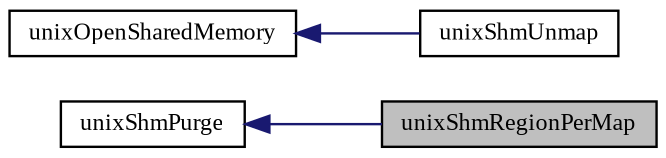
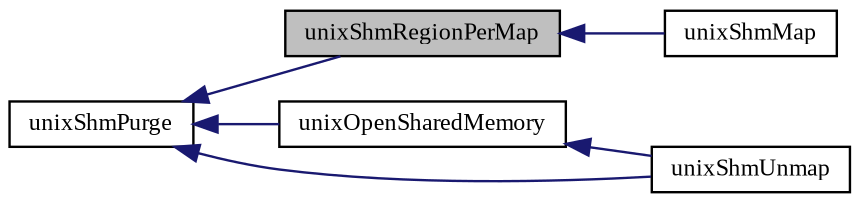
none -> (751, 33)
none -> (249, 124)
none -> (423, 180)
